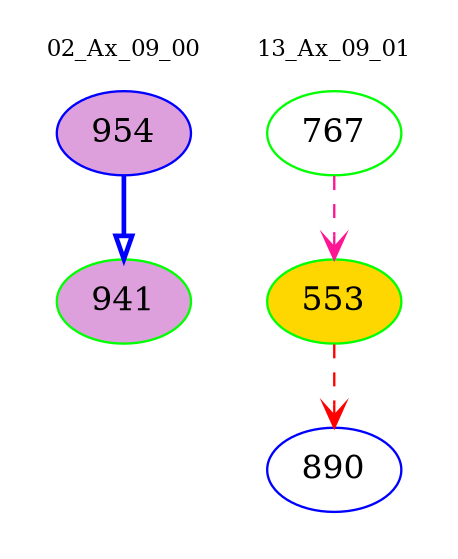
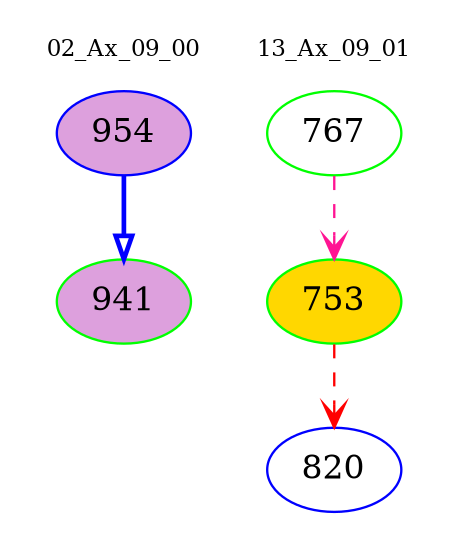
(334, 302) -> (334, 302)
(334, 470) -> (334, 470)
